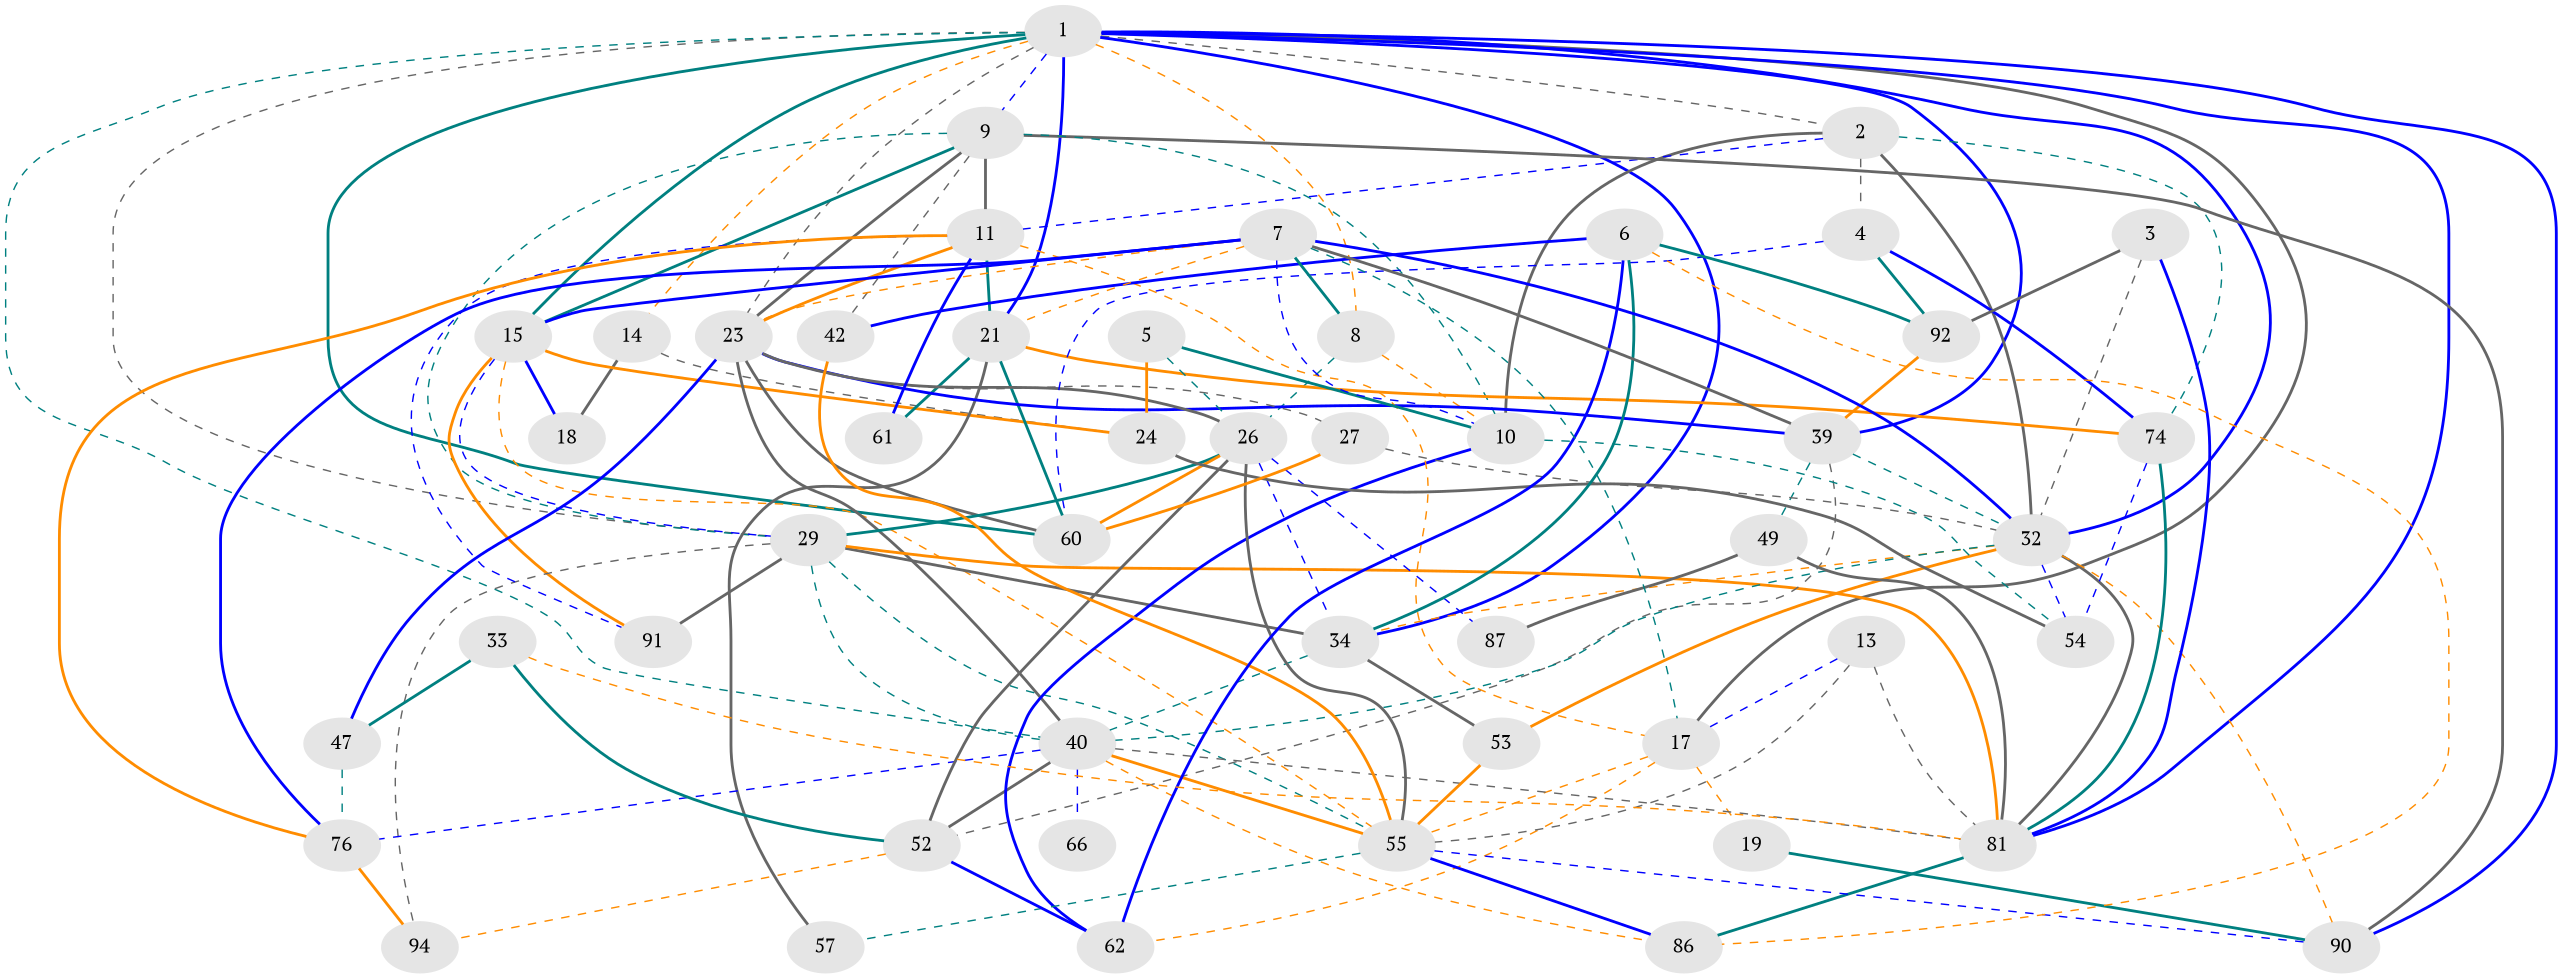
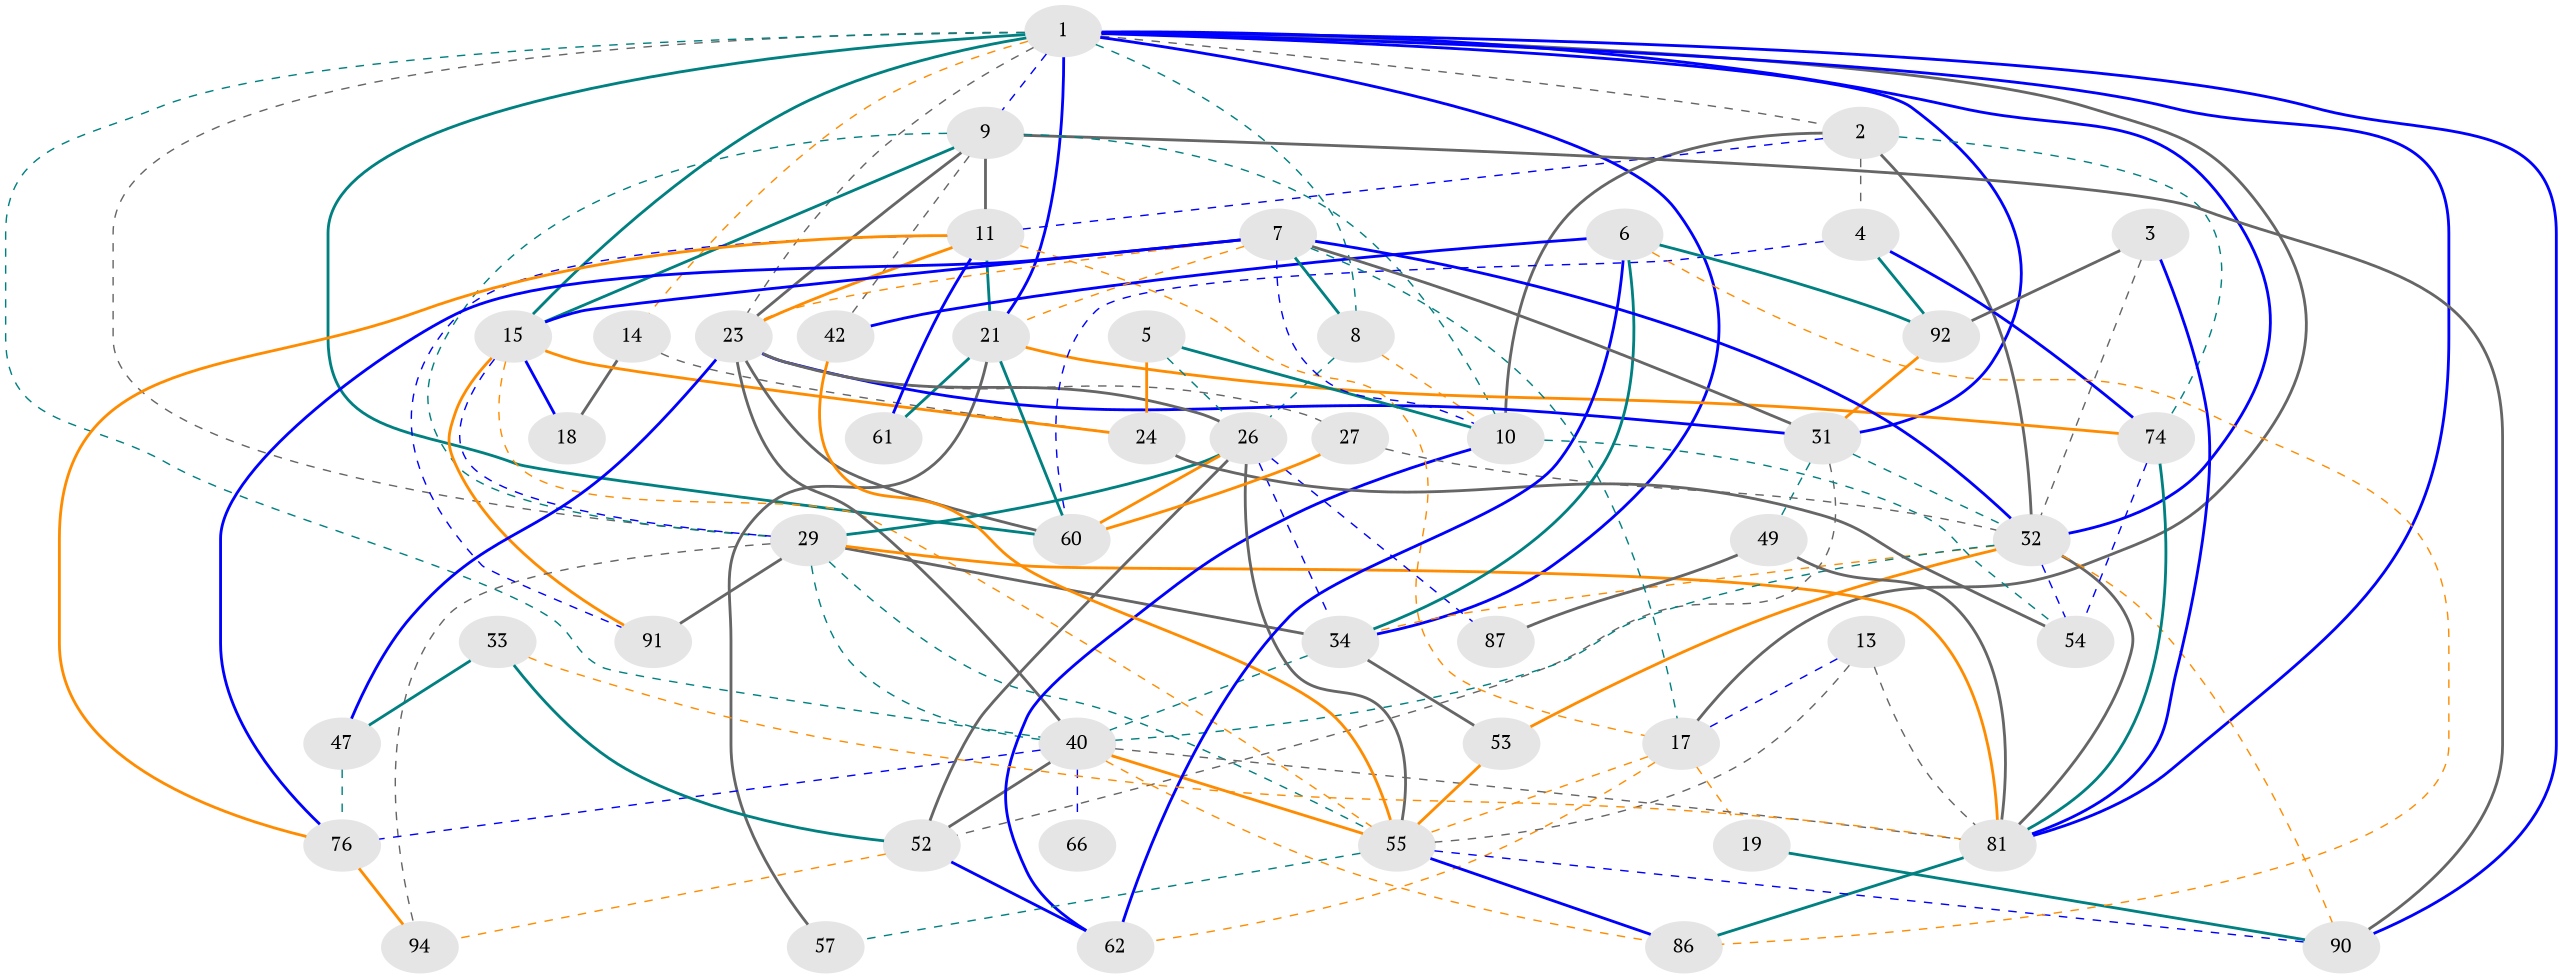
(1251, 130) -> (1251, 130)
(1823, 438) -> (1823, 438)
